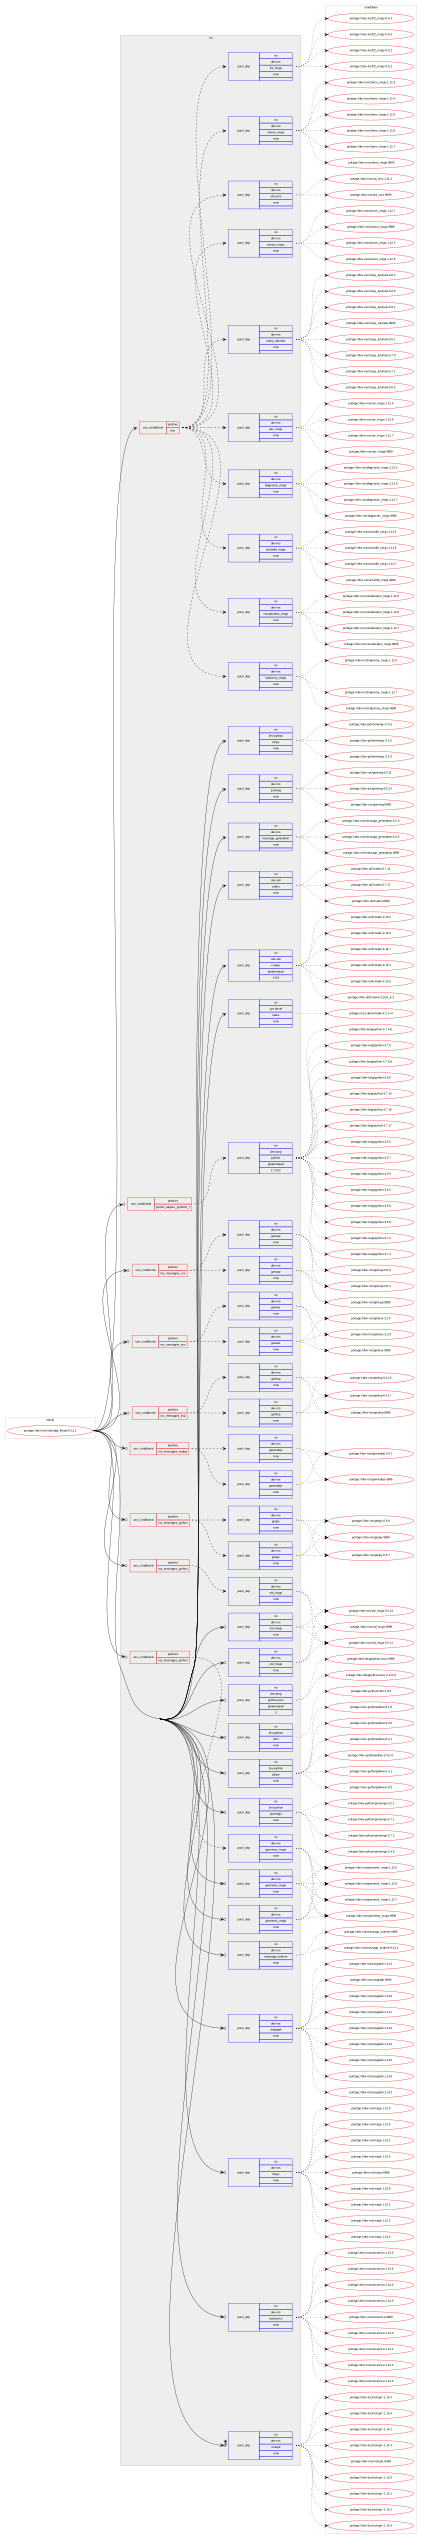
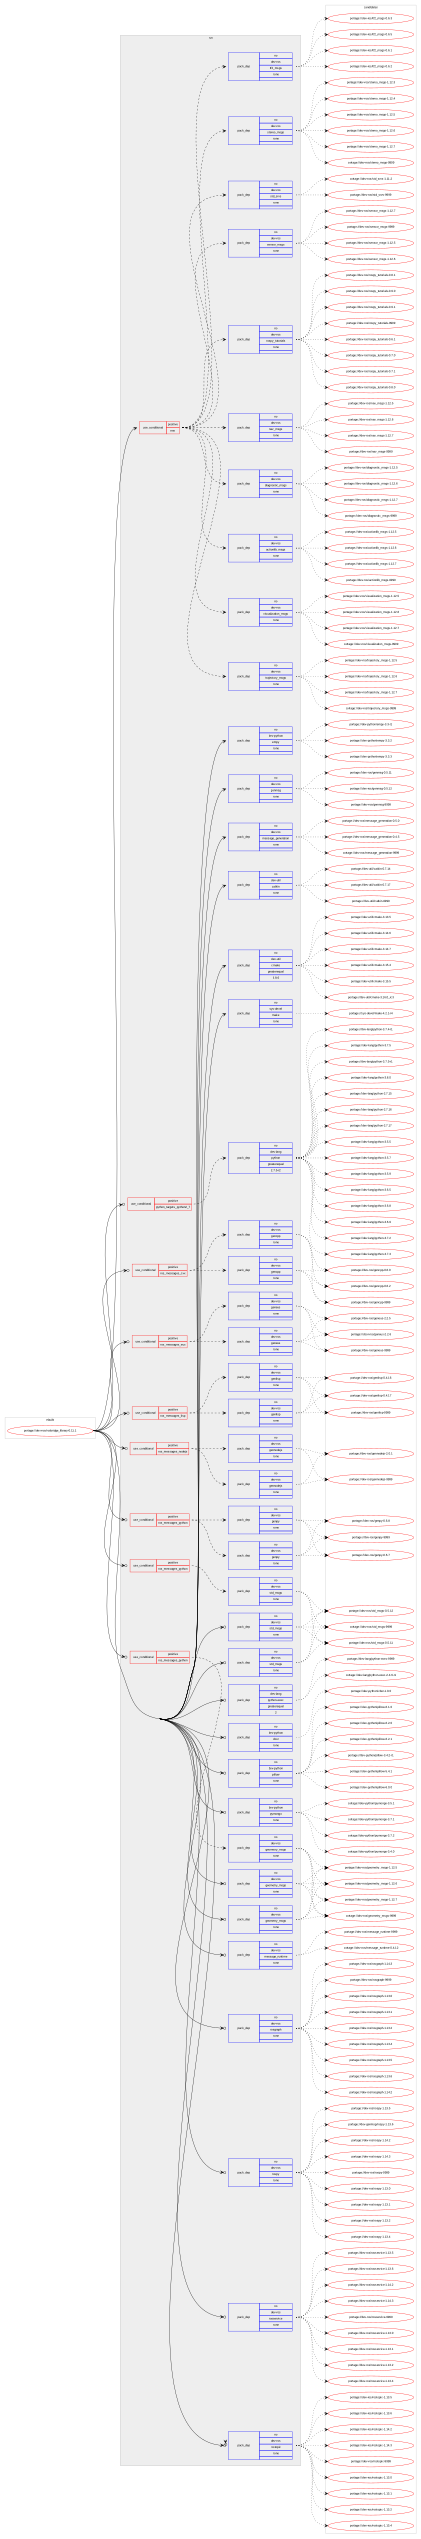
none -> (371, 676)
(371, 2125) -> (371, 2125)
